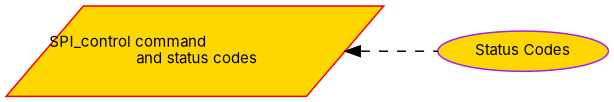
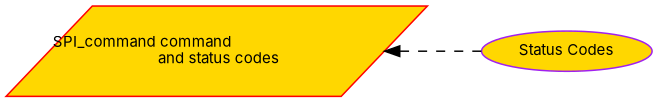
(195, 51) -> (217, 51)
